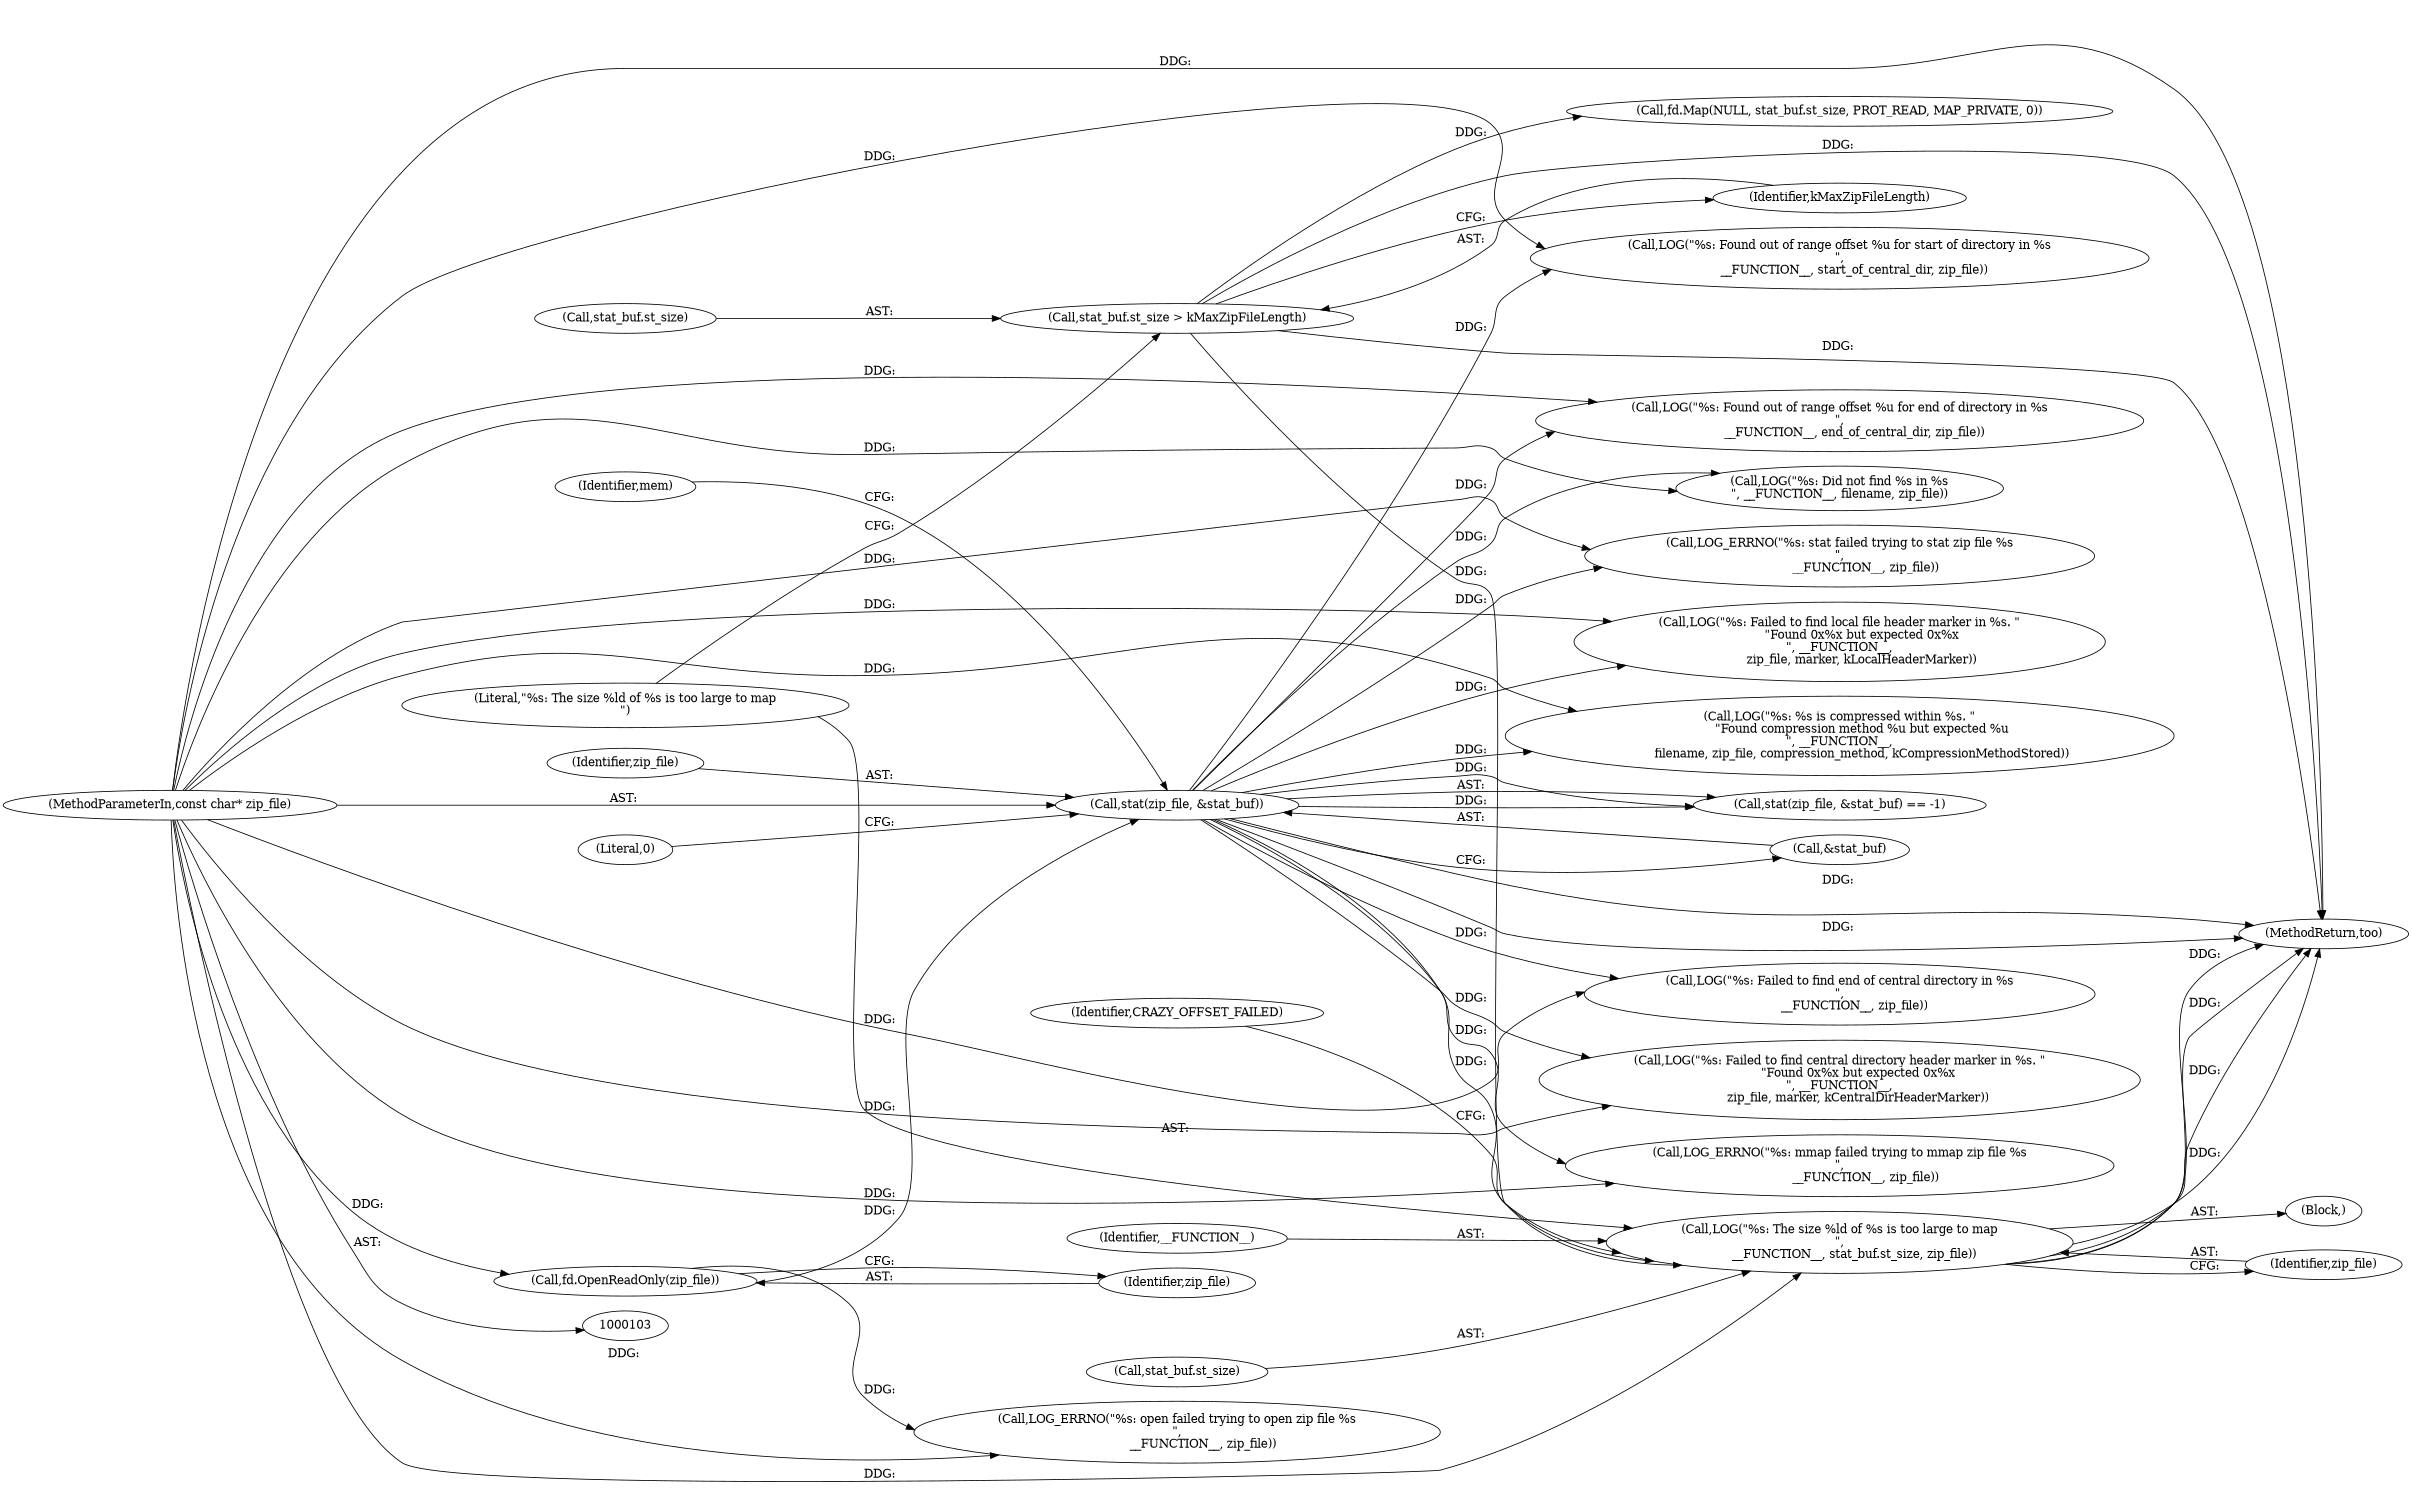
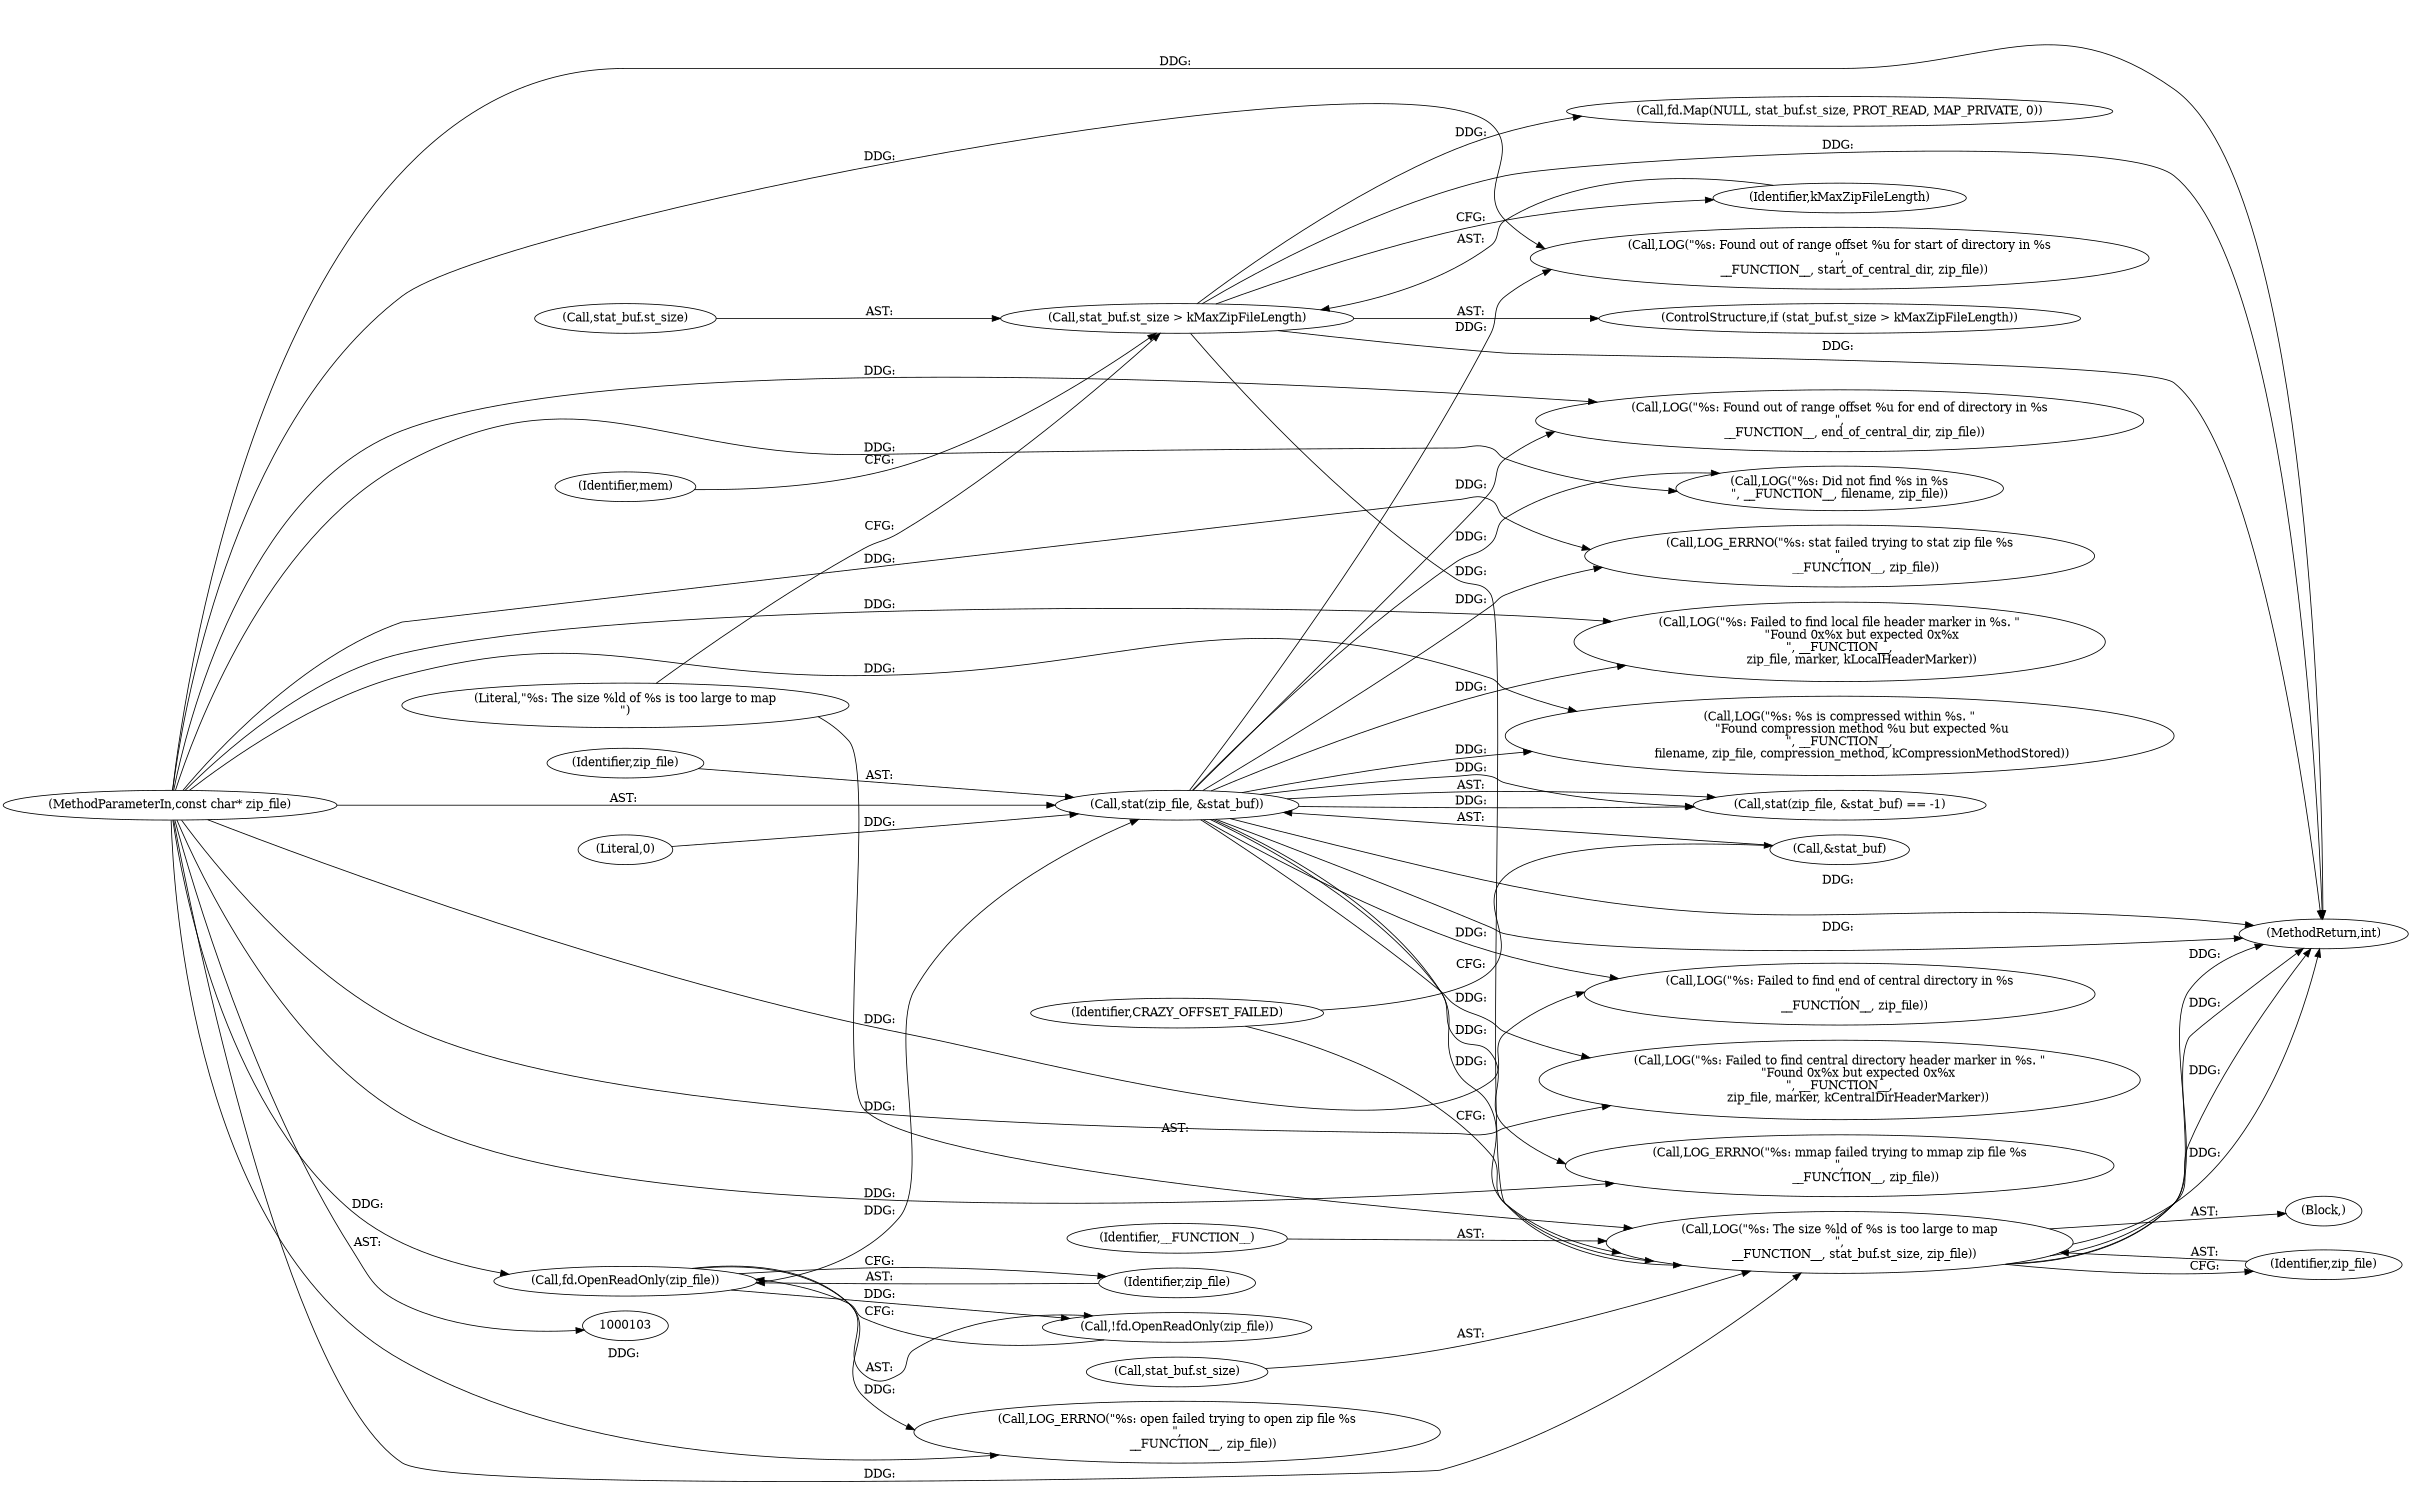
none -> (1840, 318)
(969, 562) -> (923, 459)
(881, 823) -> (881, 823)
(1482, 869) -> (1511, 873)
(2324, 934) -> (2324, 934)
none -> (1177, 1327)
